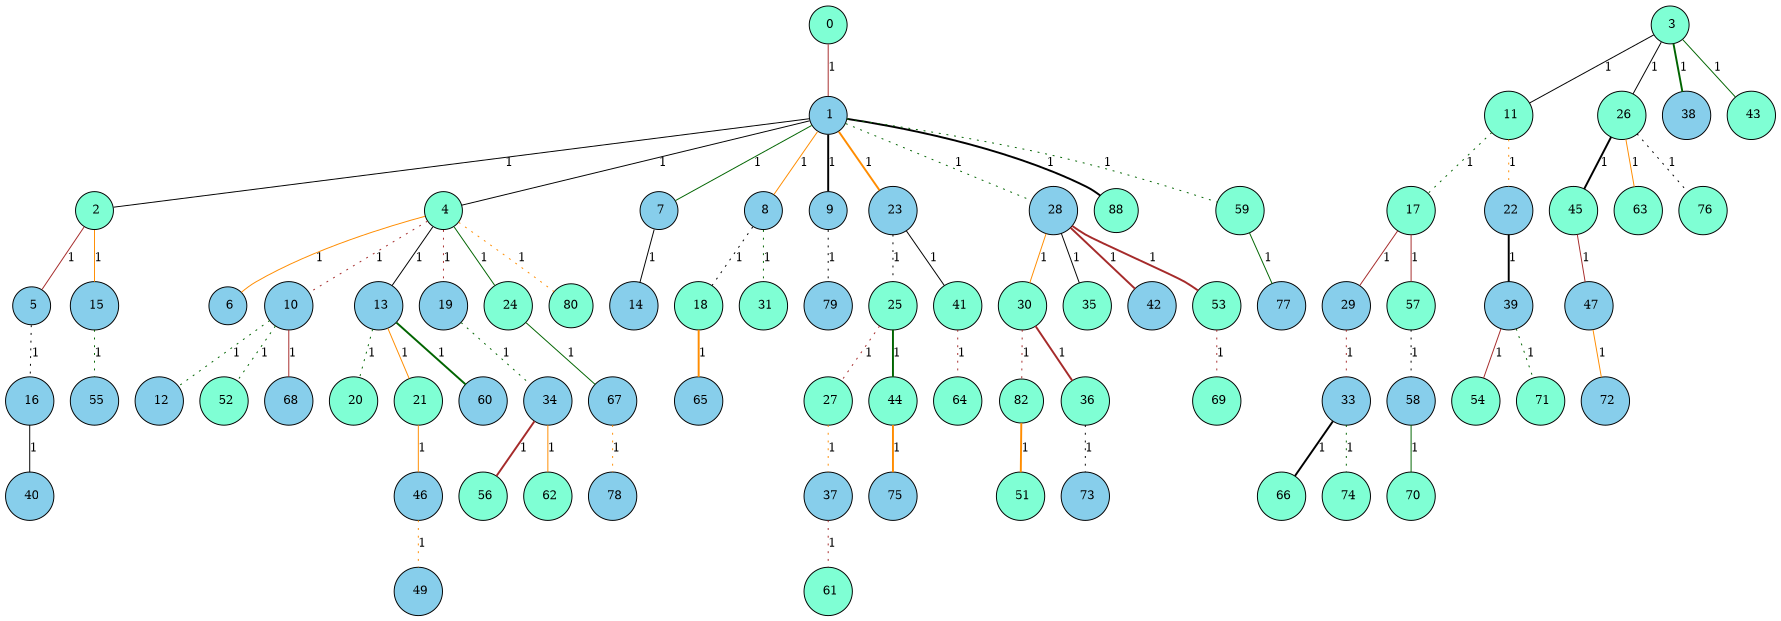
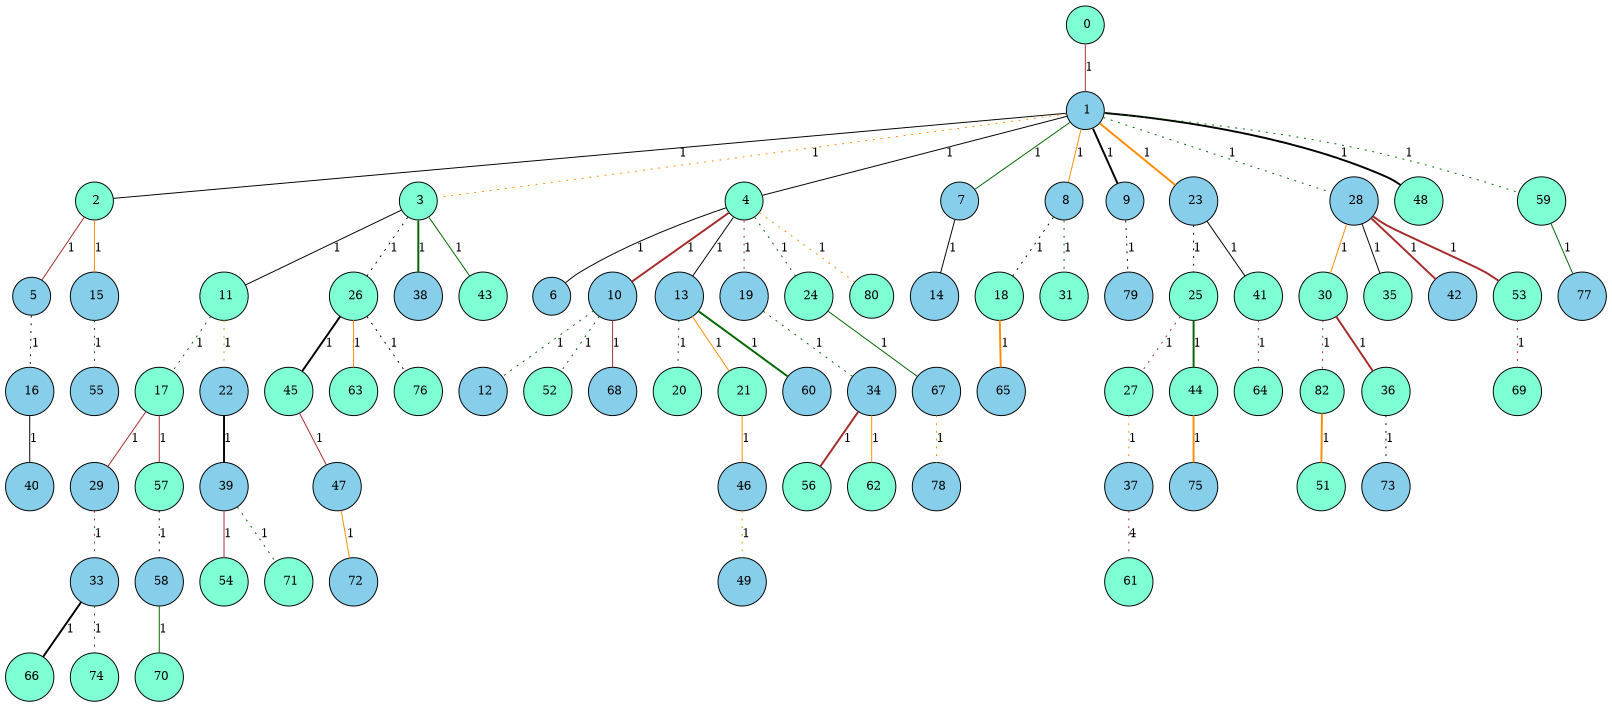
(1647, 68) -> (387, 247)
none -> (752, 156)
(1116, 211) -> (1419, 201)
(330, 247) -> (643, 240)
(474, 256) -> (775, 247)
(368, 257) -> (680, 247)
(832, 544) -> (1133, 534)
